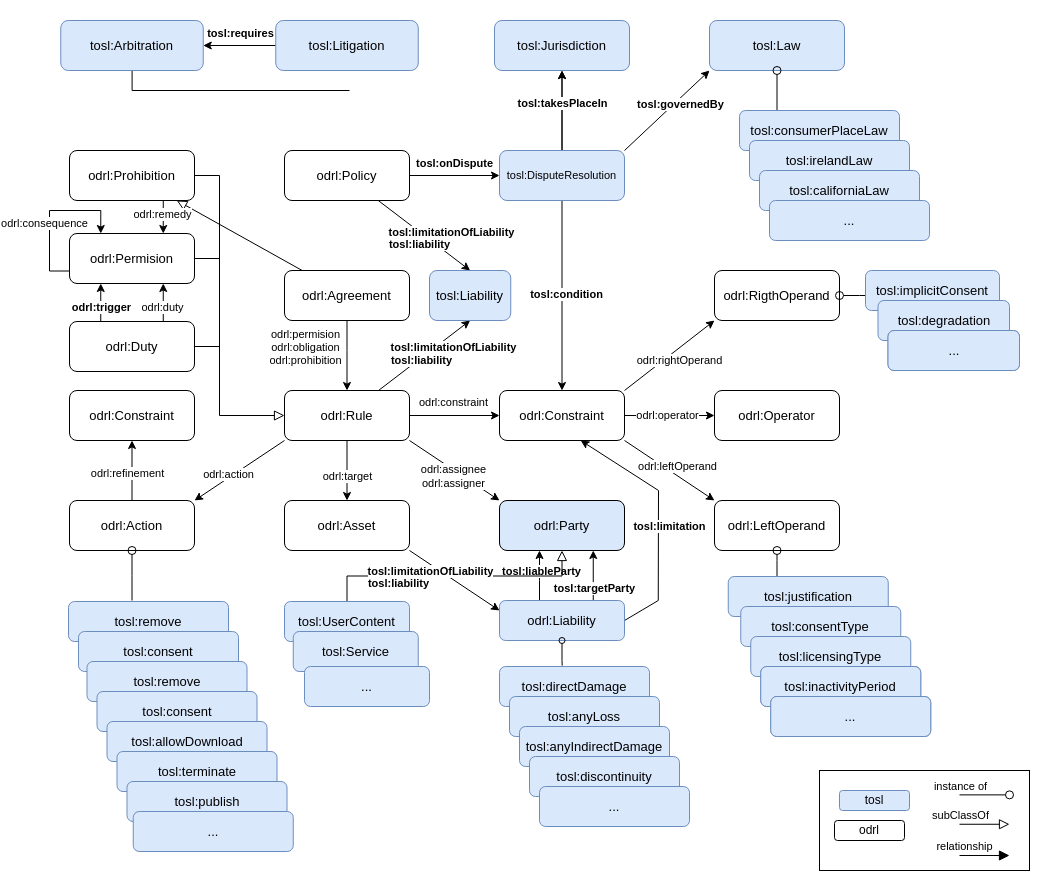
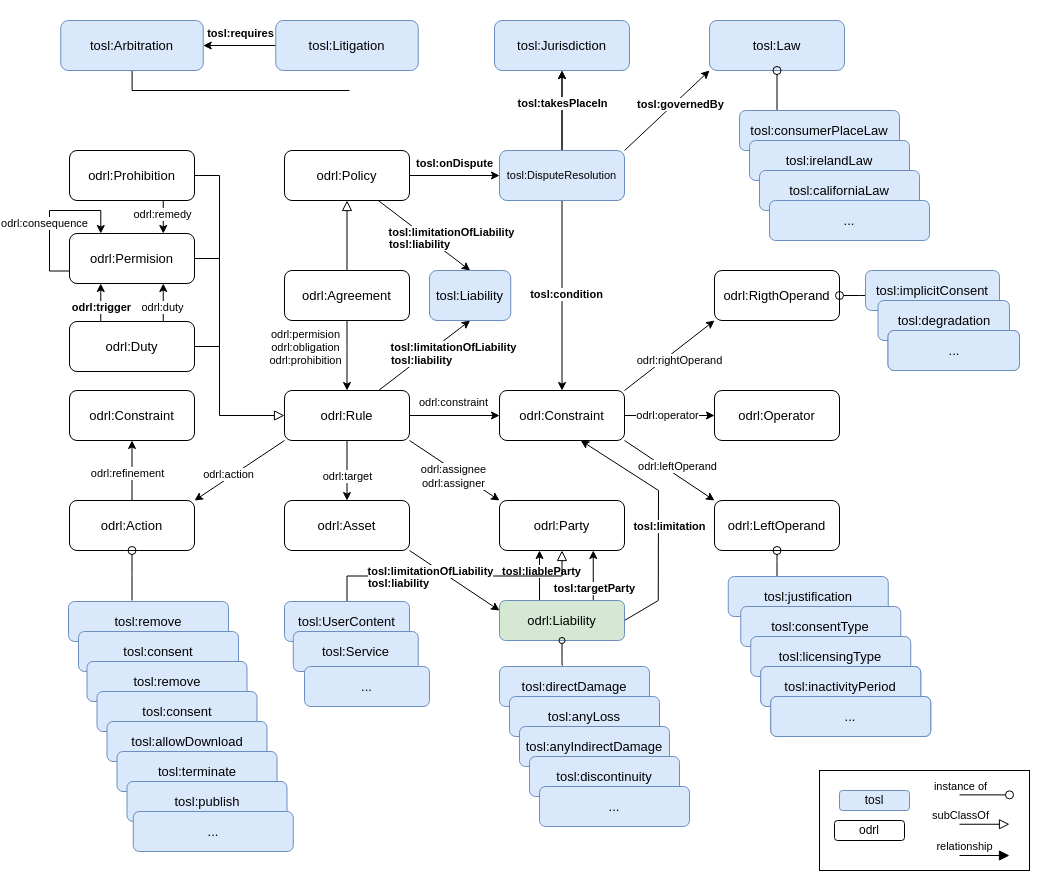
(244, 238) -> (347, 241)
(562, 526) -> (562, 526)
(562, 621) -> (562, 621)
